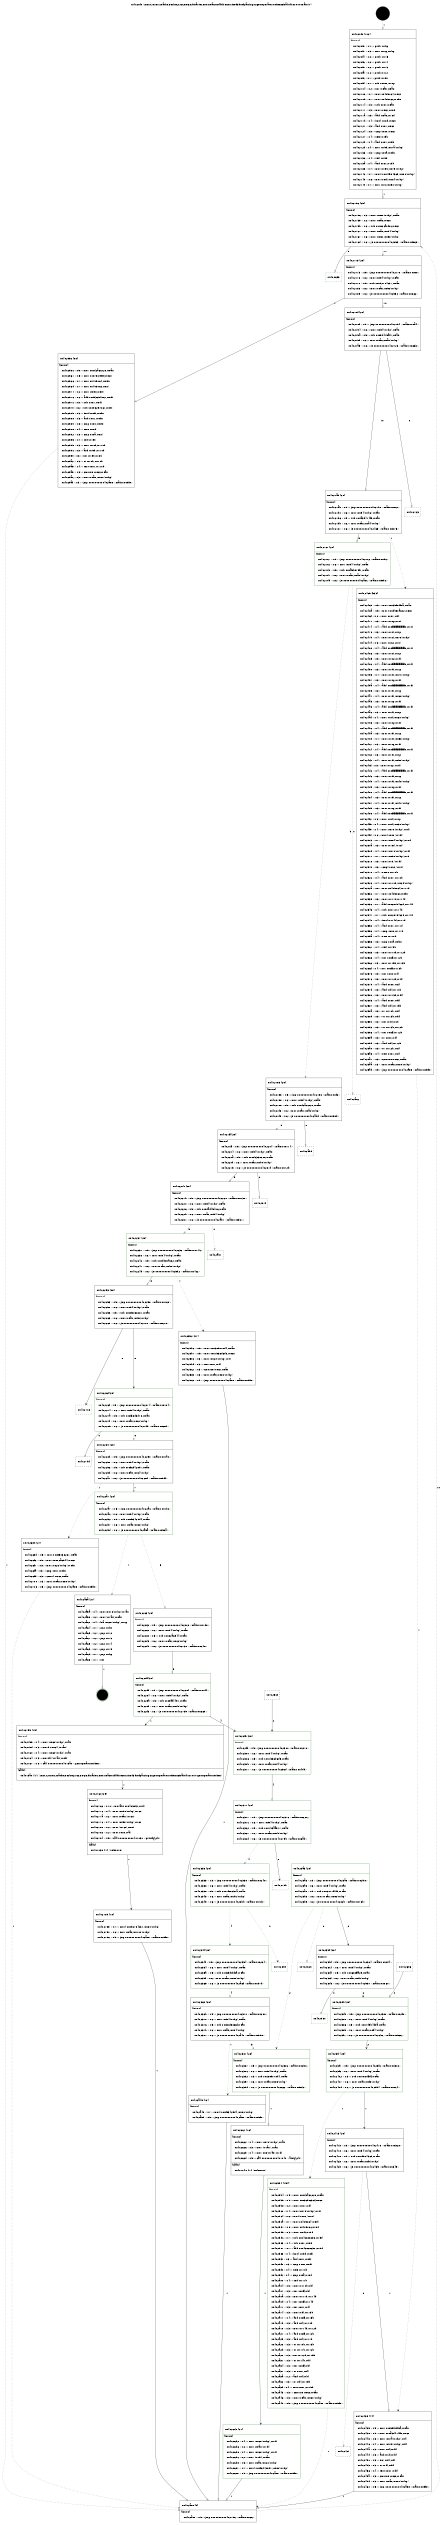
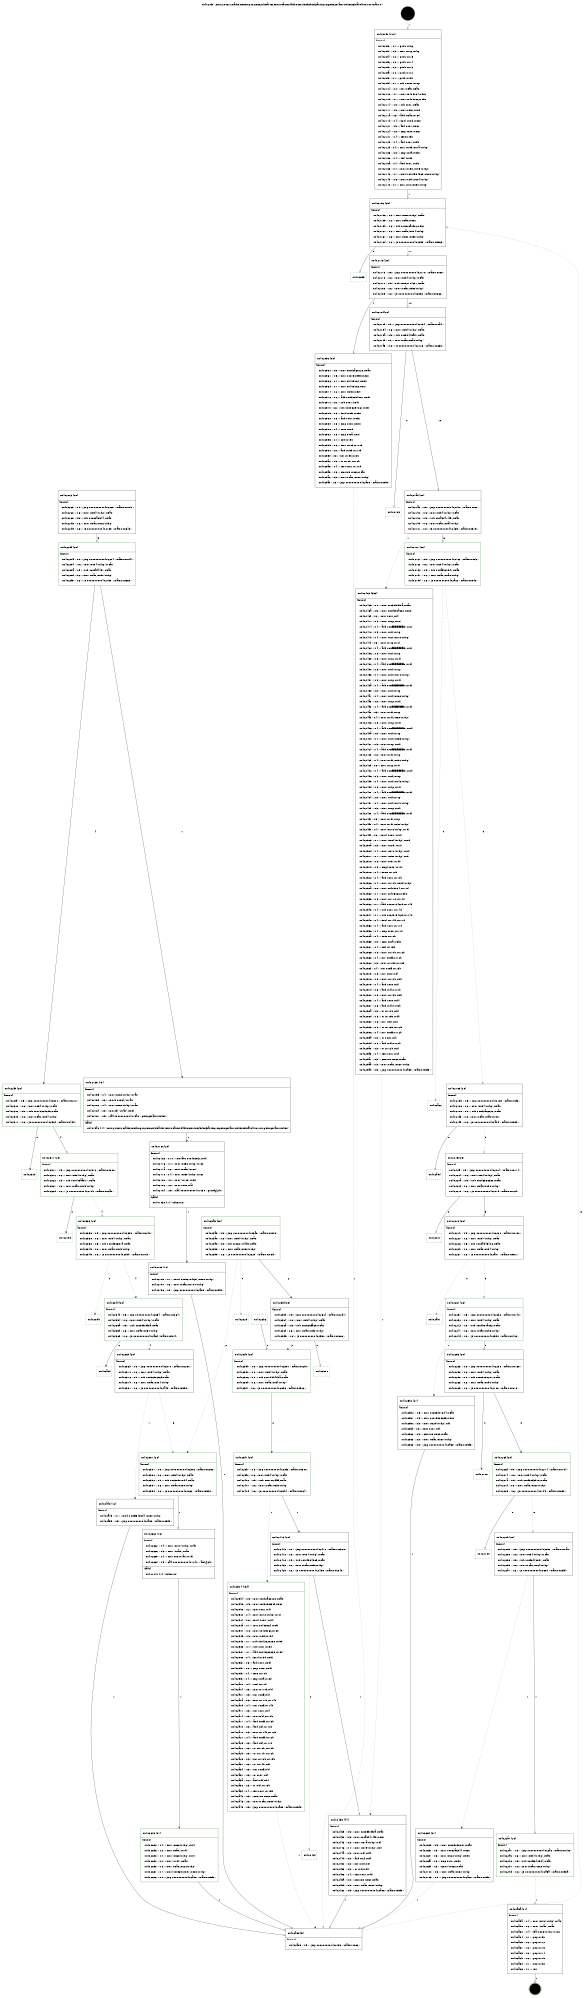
none -> (104, 1371)
(153, 1571) -> none
(272, 1715) -> (34, 1148)
